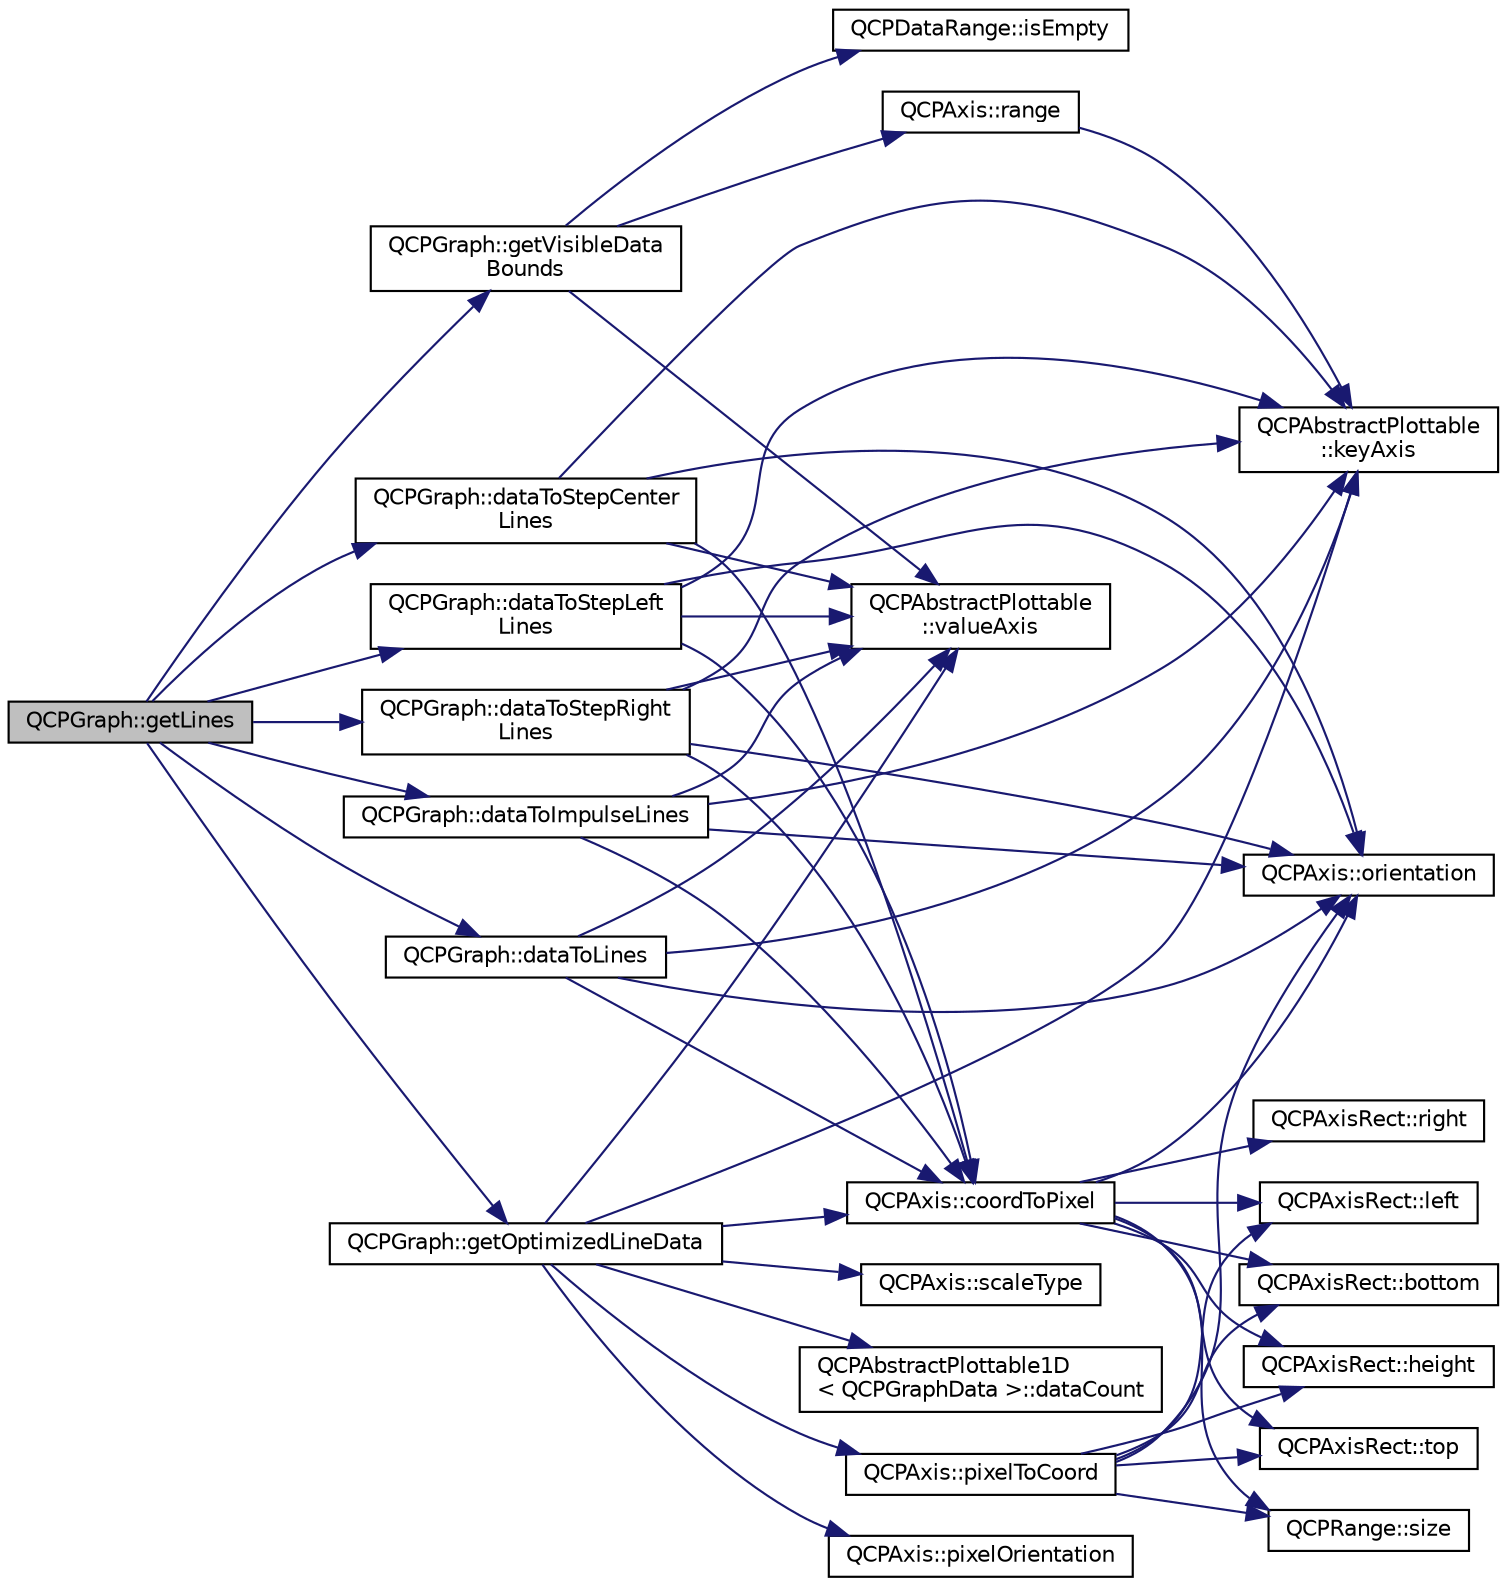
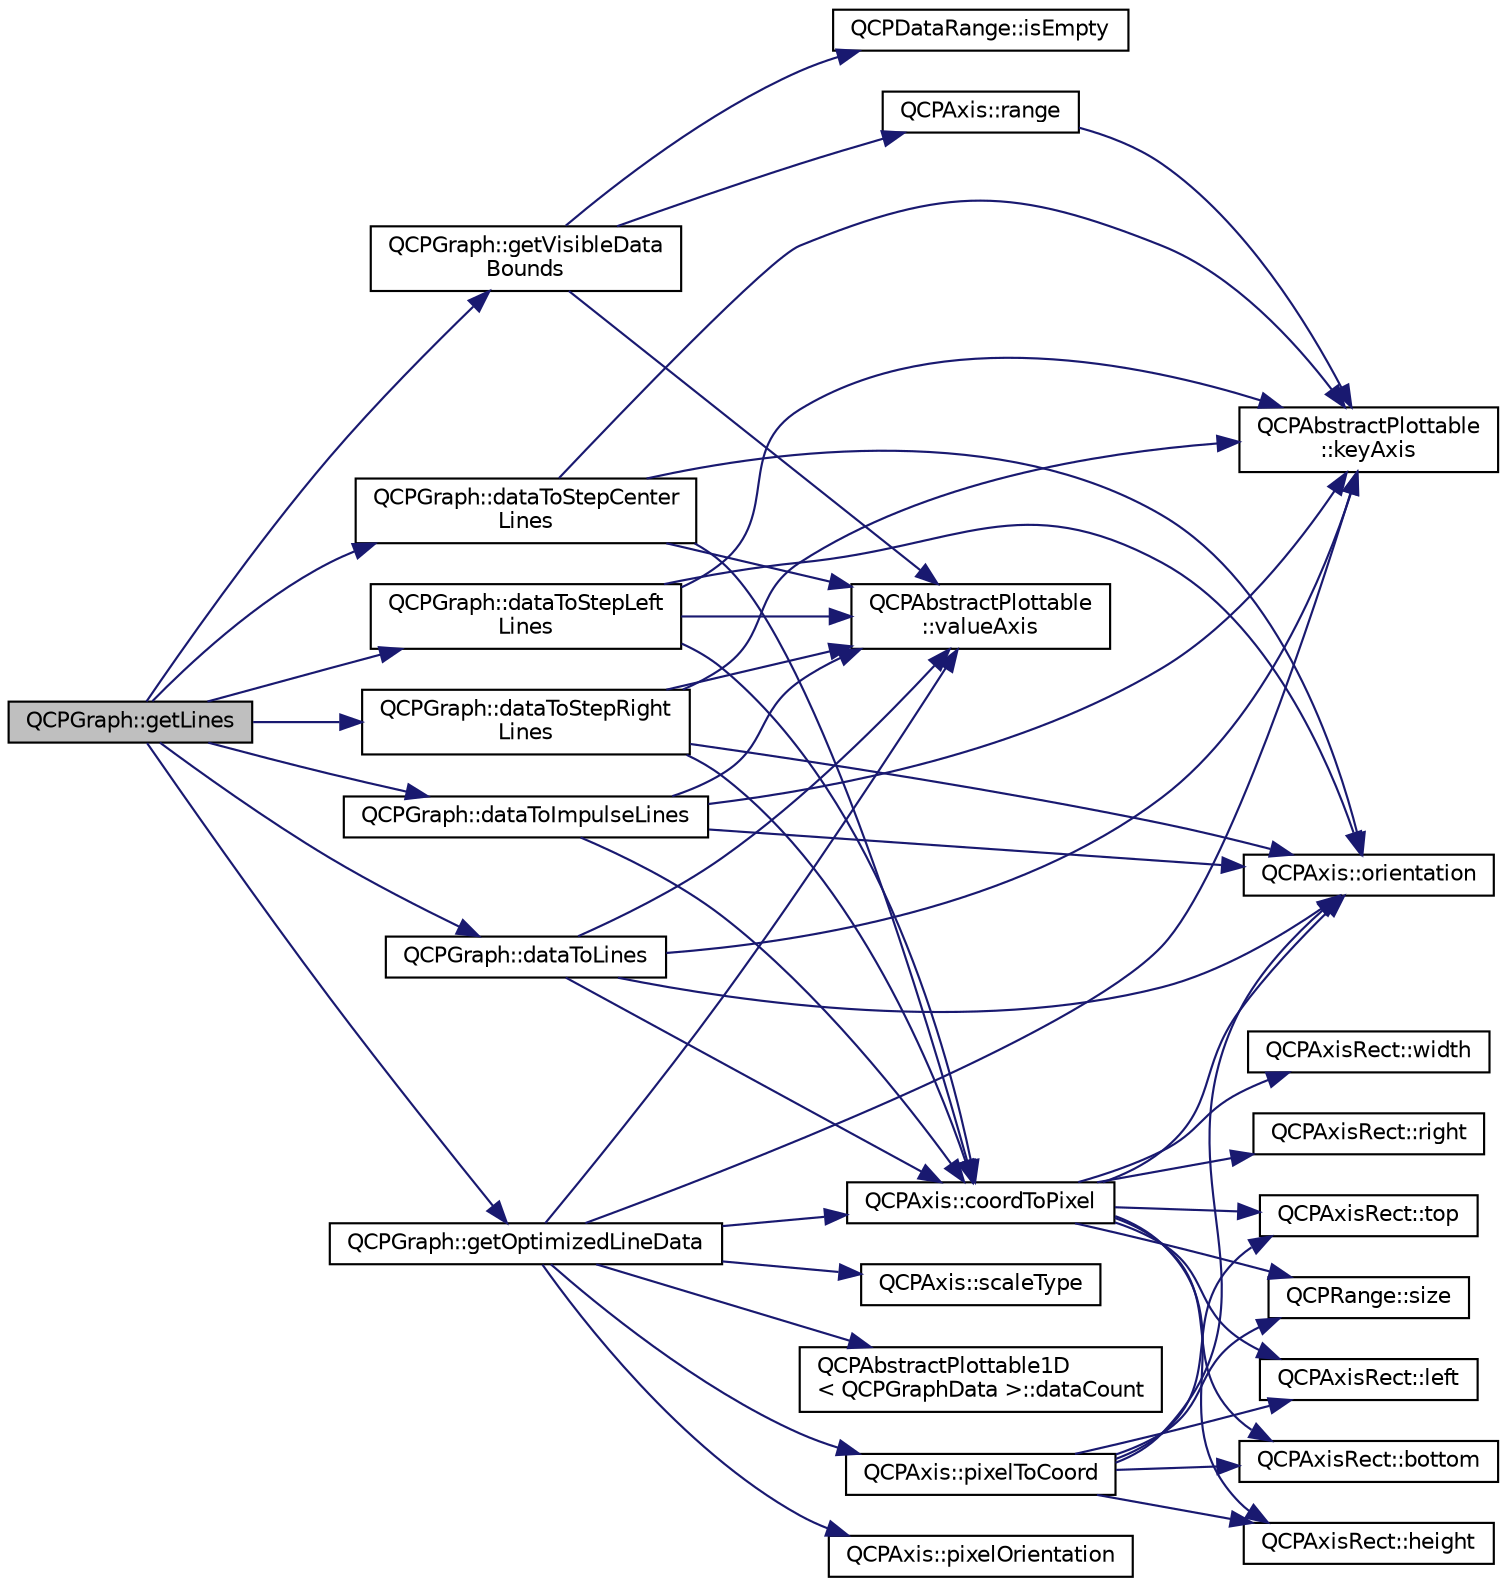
none -> (1369, 1052)
